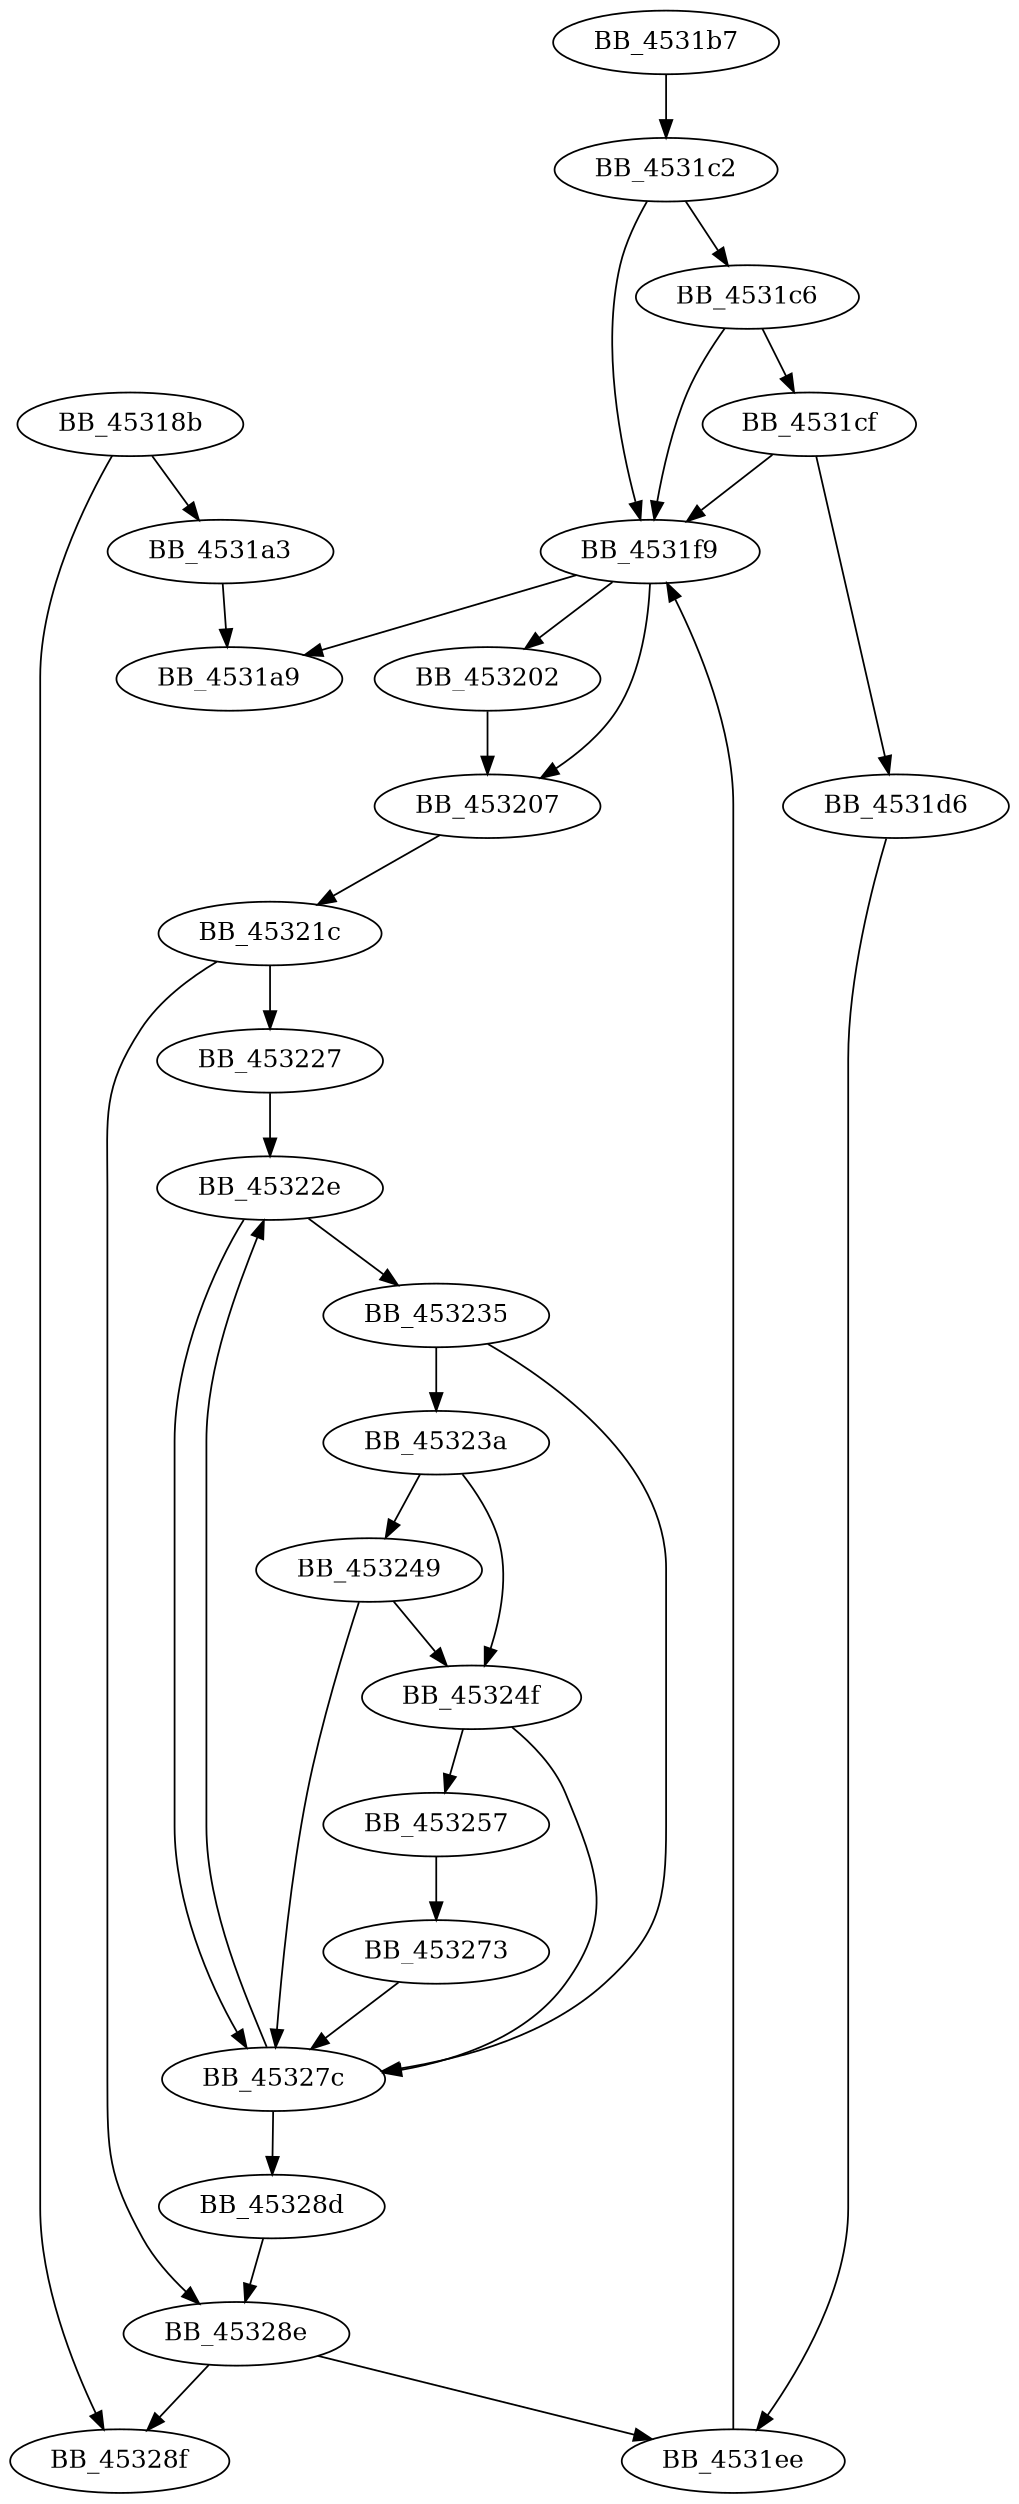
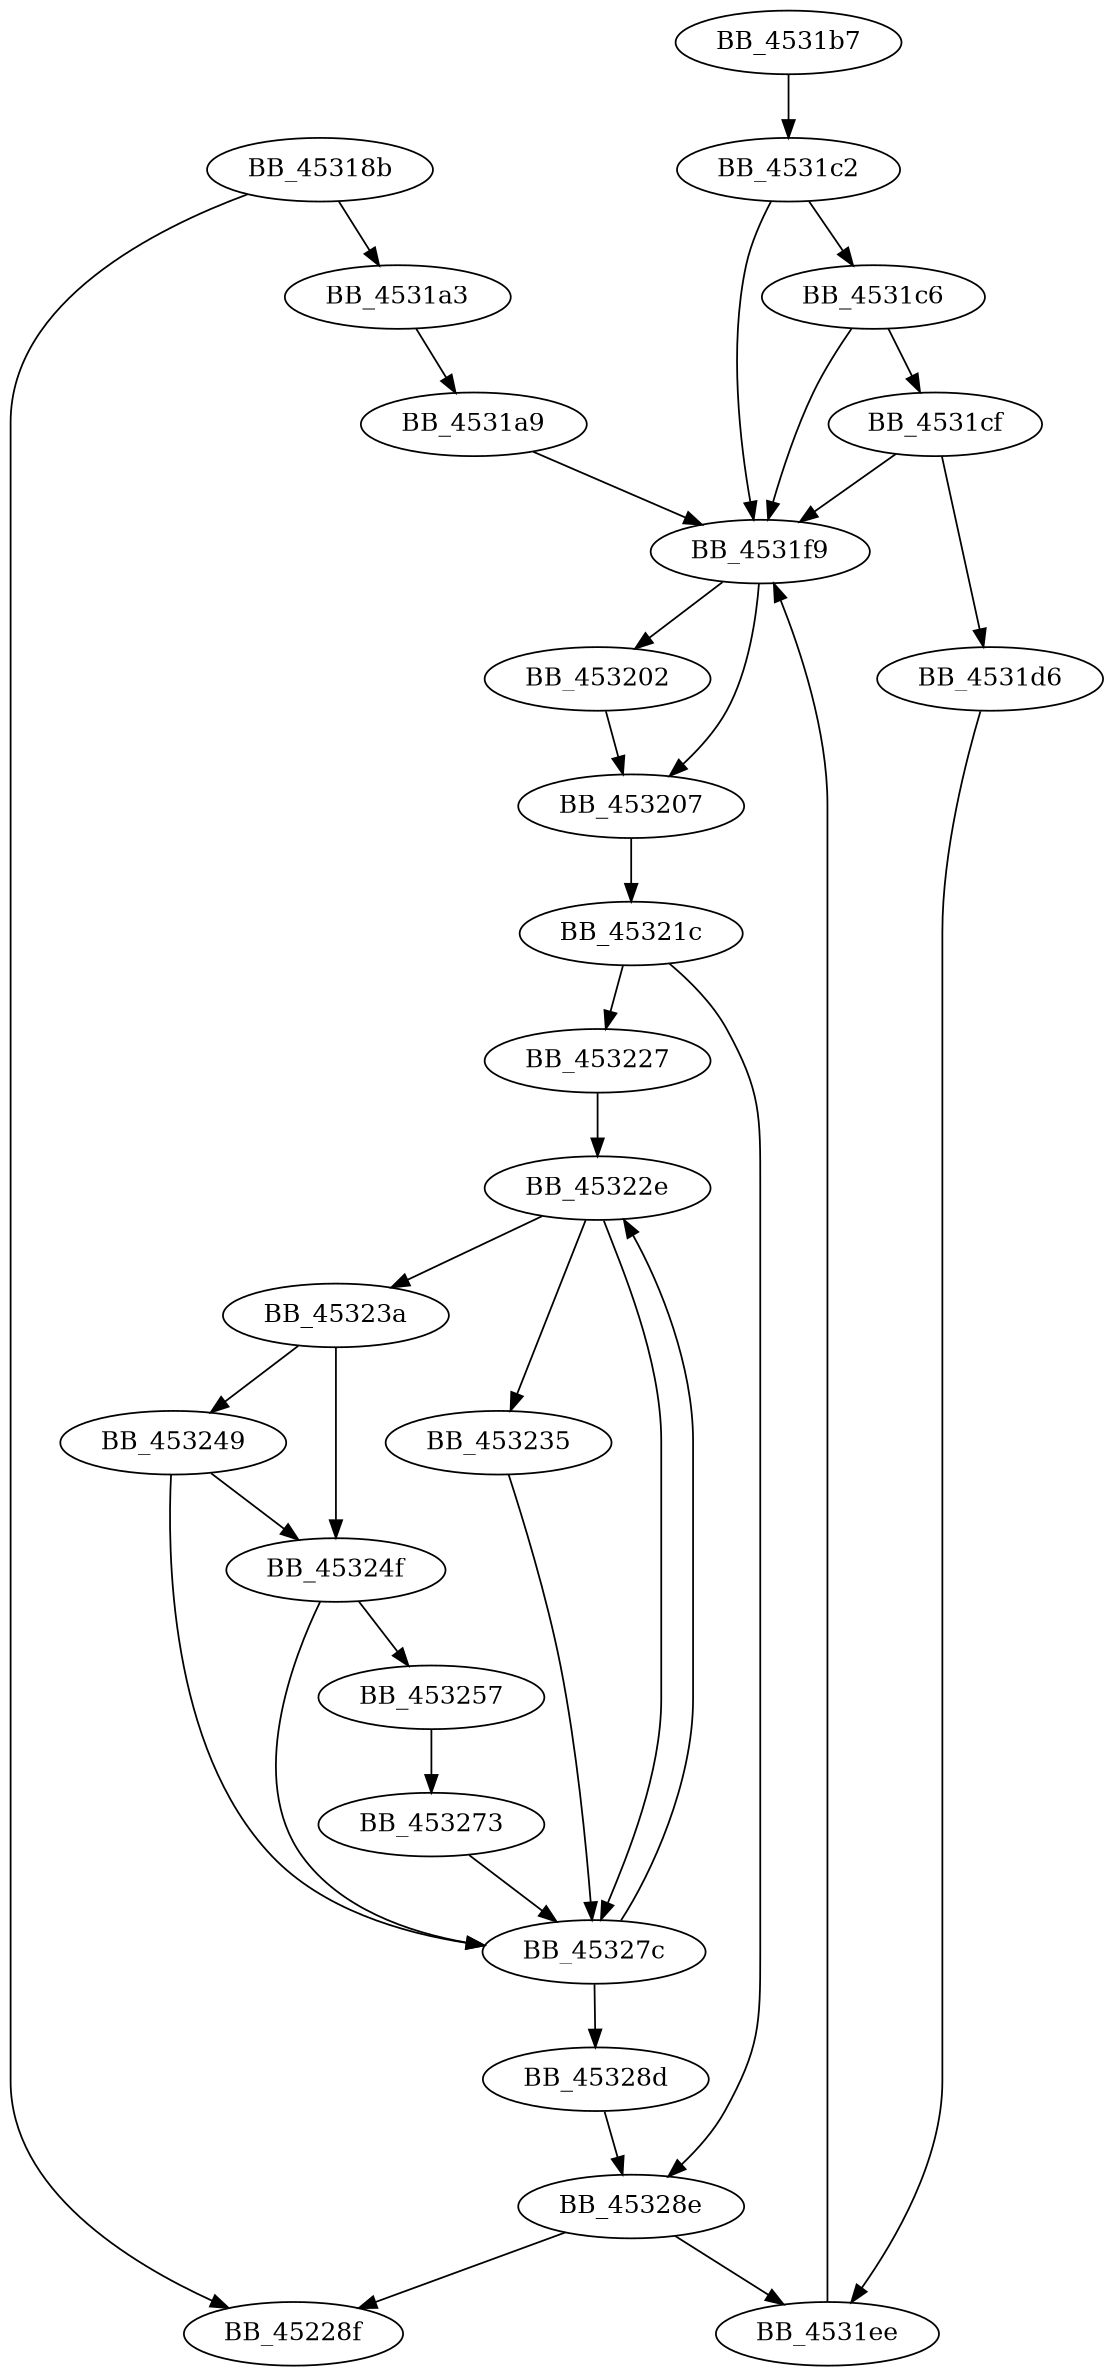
(449, 613) -> (609, 485)
(436, 1370) -> (475, 1248)
(120, 2461) -> (293, 2334)
